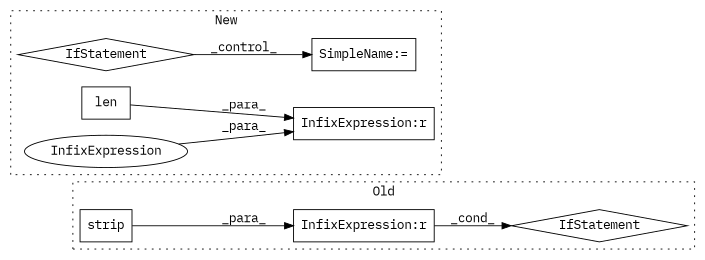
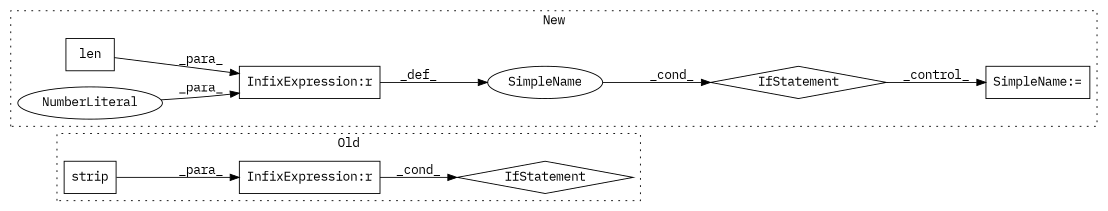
none -> (545, 82)
(106, 151) -> (90, 103)
